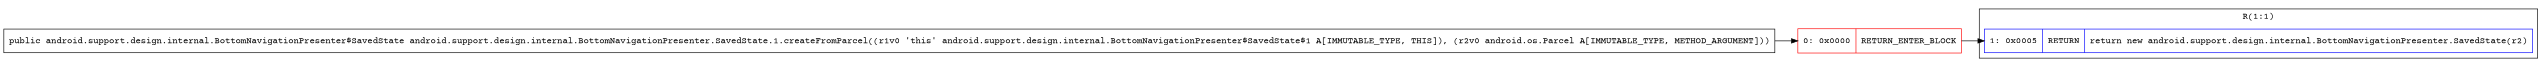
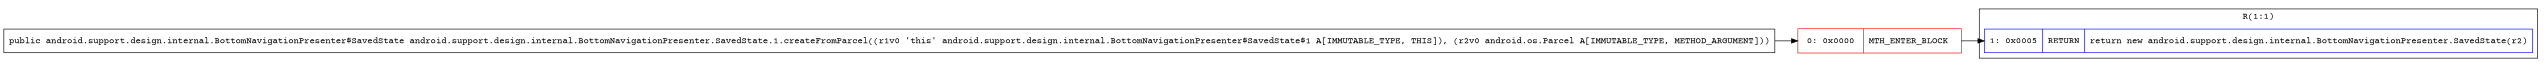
(1909, 41) -> (1908, 41)
